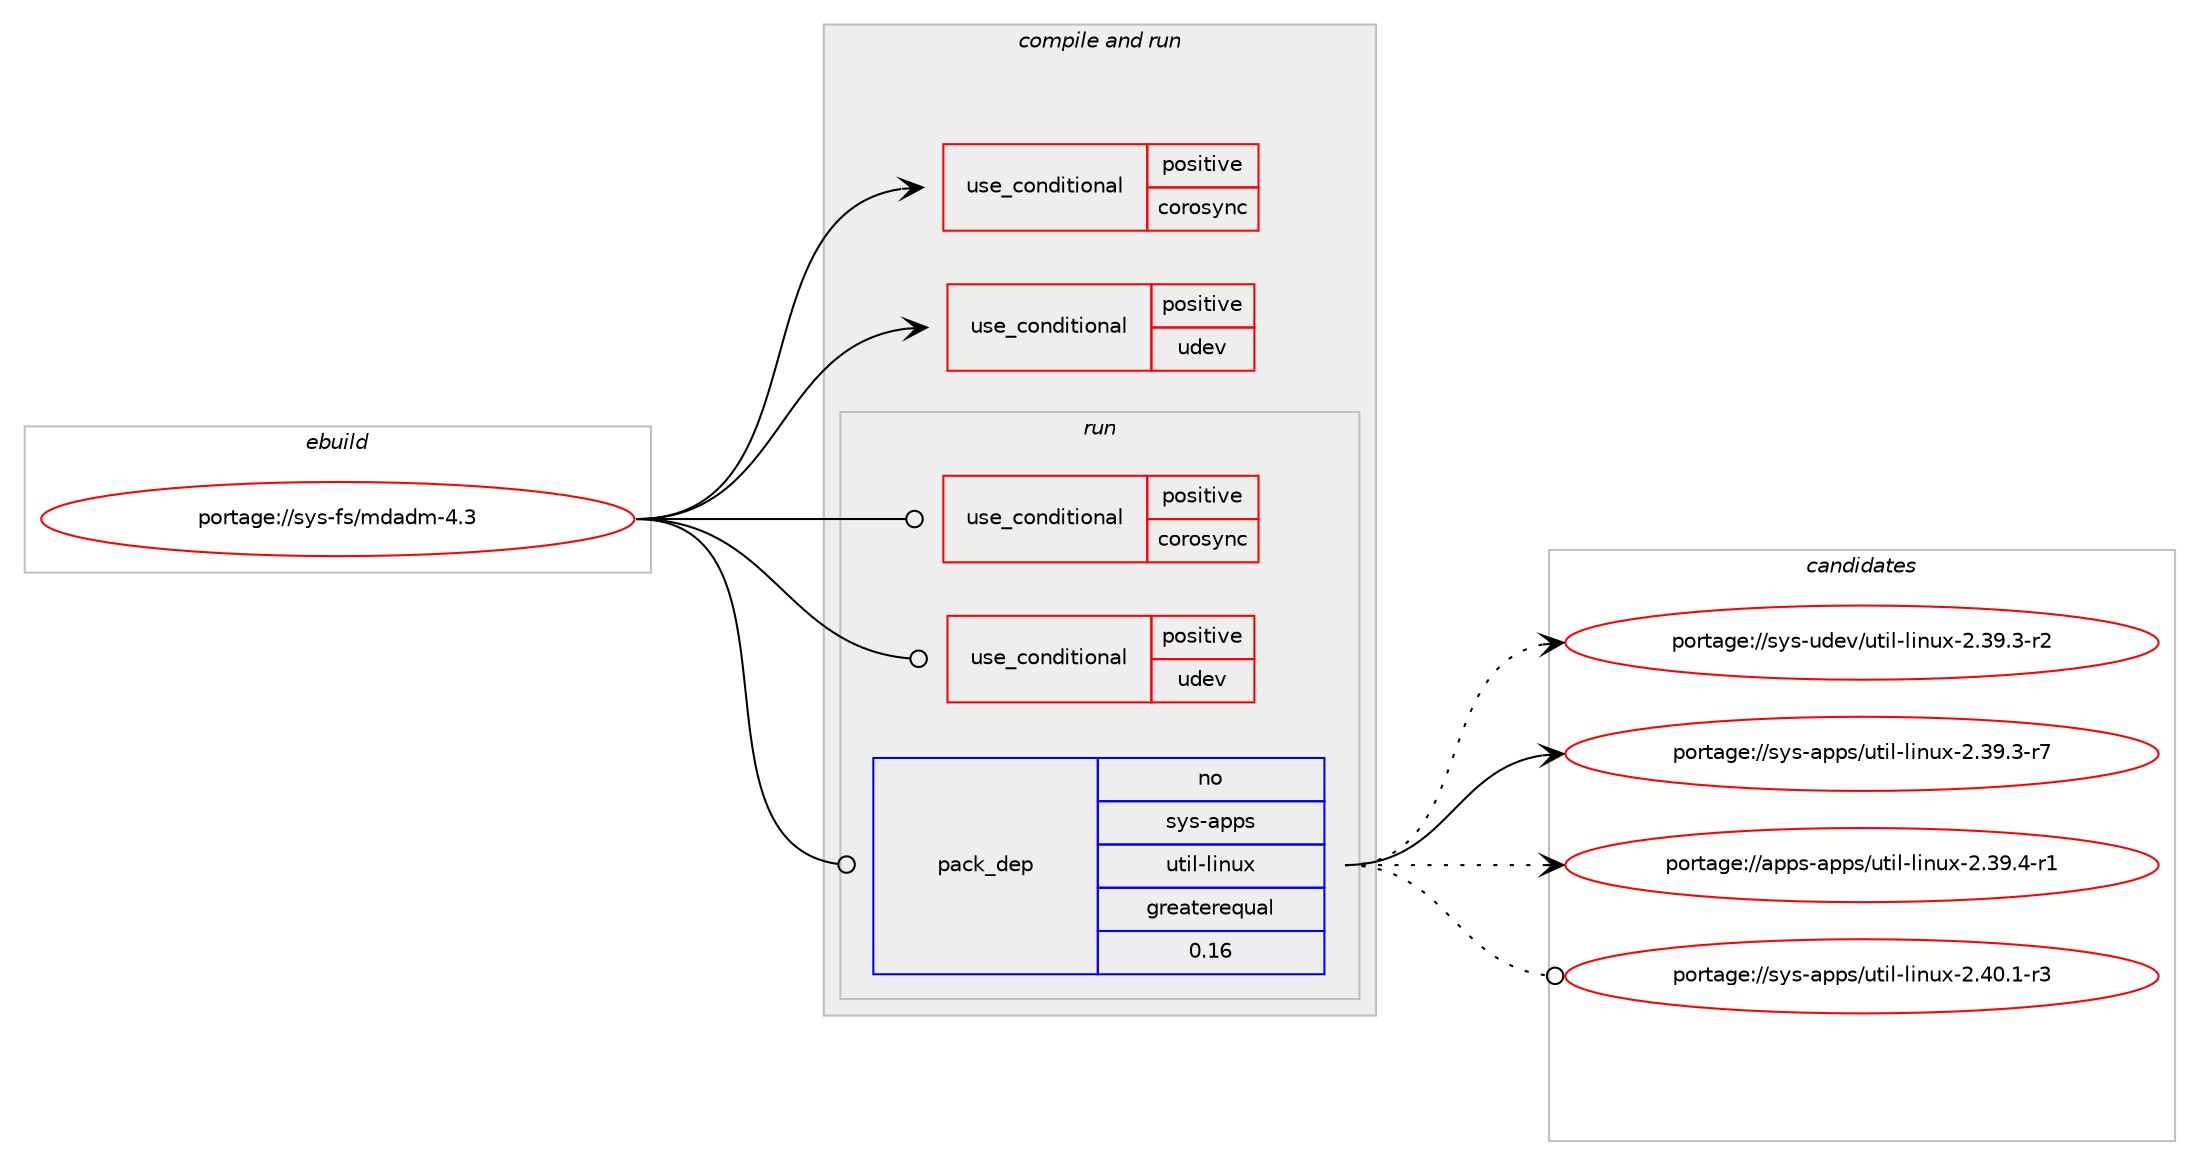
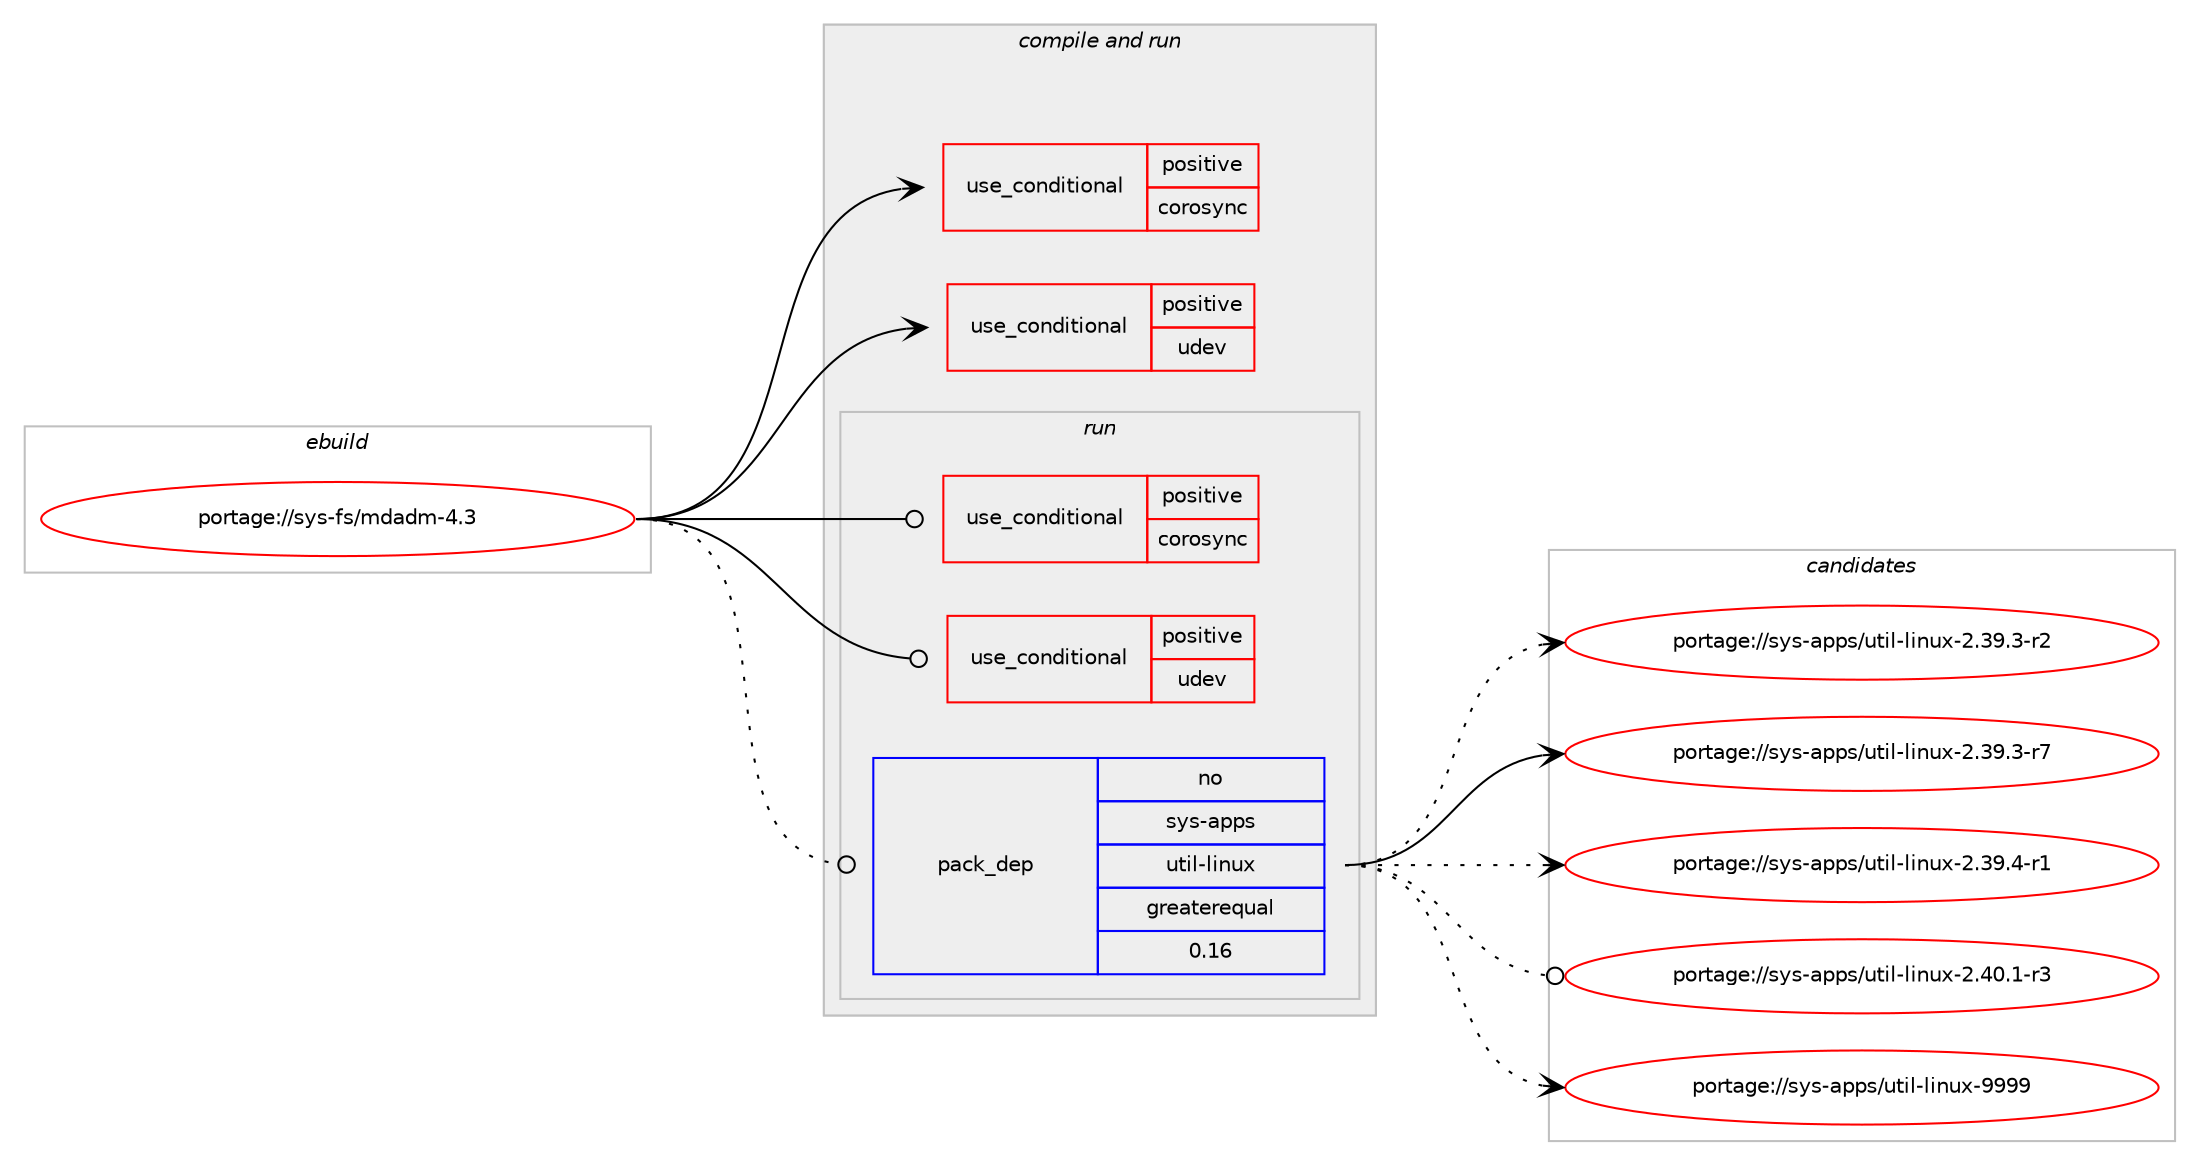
(1862, 643) -> (1862, 643)
(745, 684) -> (745, 684)
(1862, 865) -> (1862, 865)
none -> (1862, 1088)
